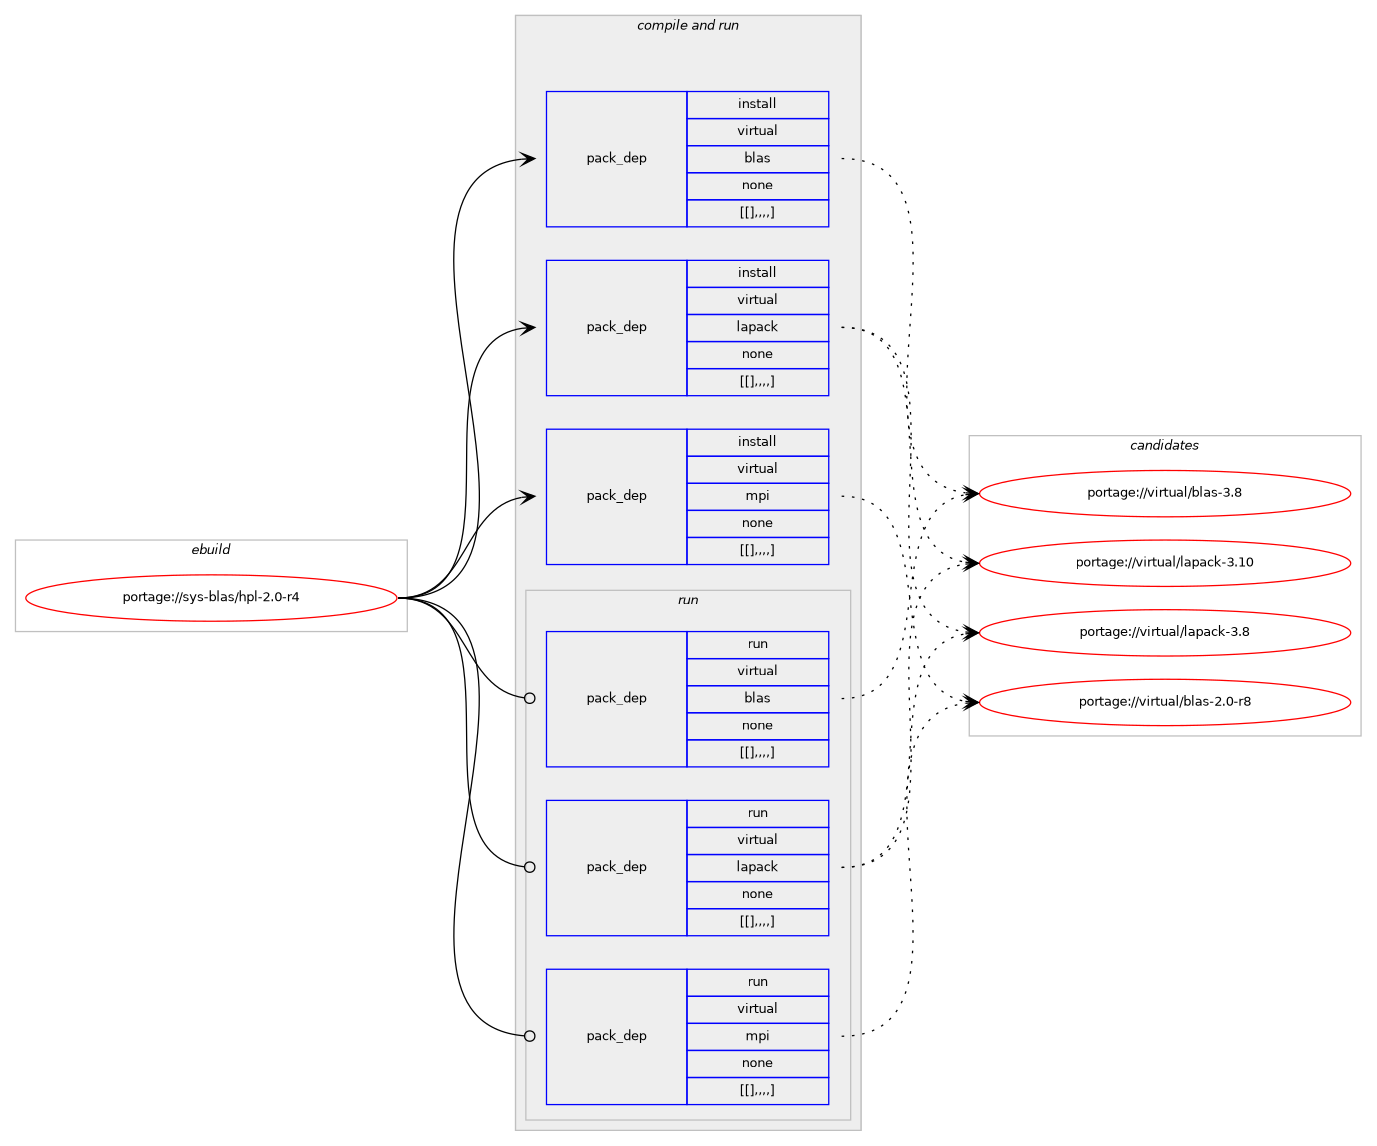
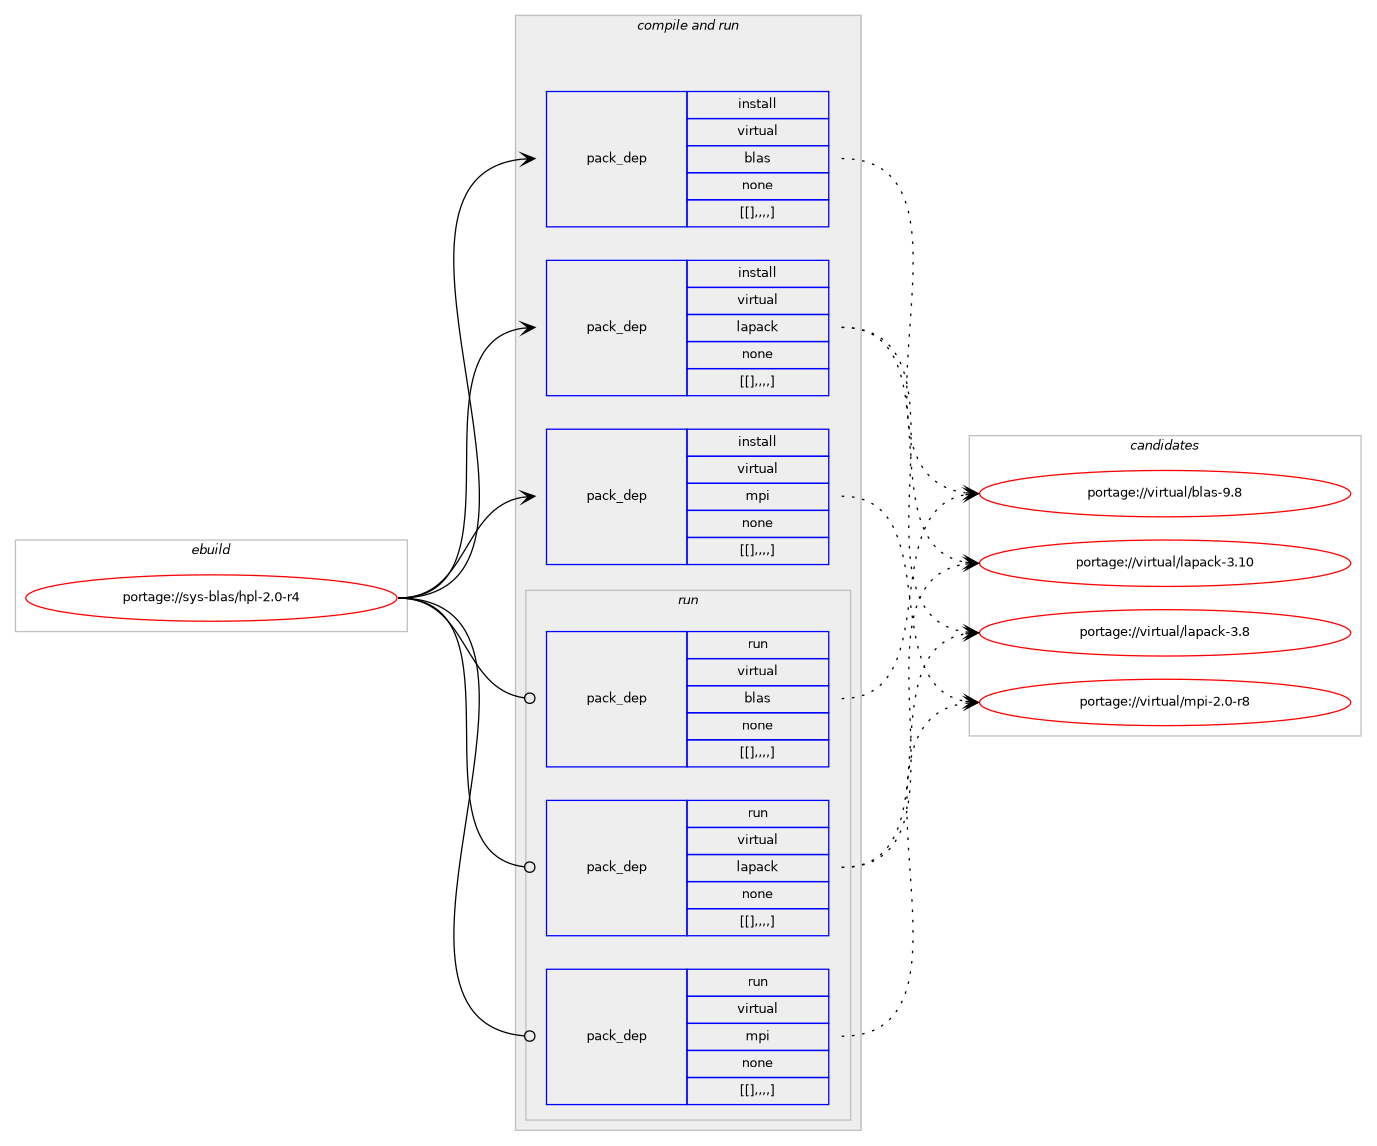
(1165, 494) -> (1165, 494)
(1165, 702) -> (1165, 702)
